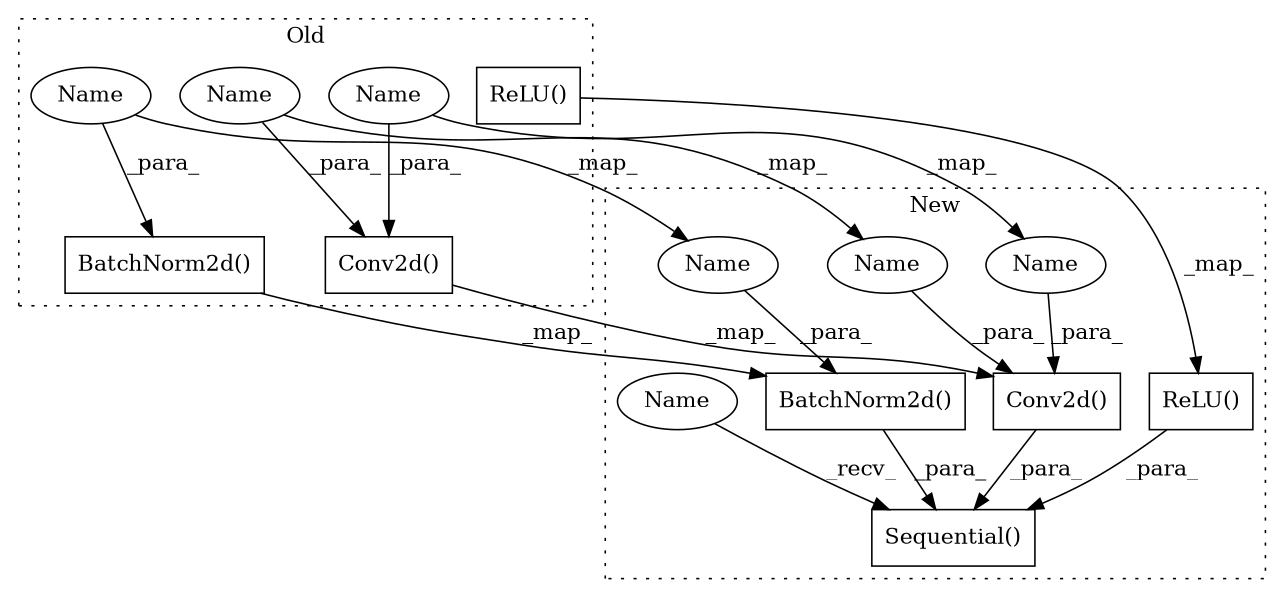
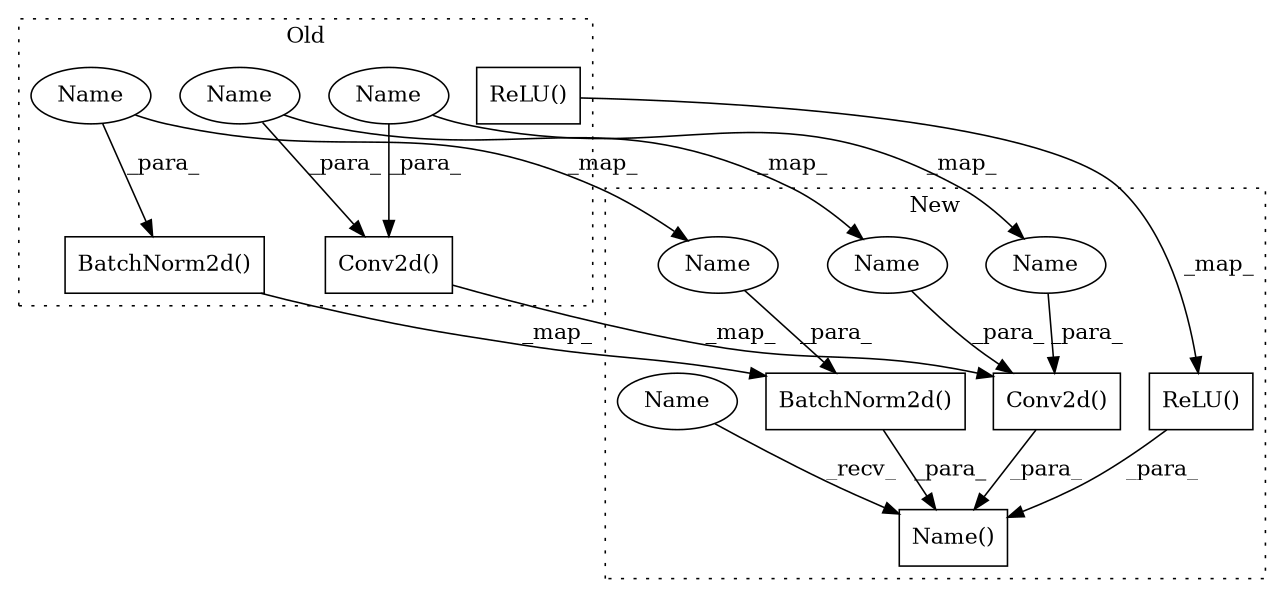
(953, 538) -> (953, 538)
